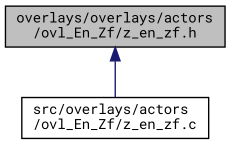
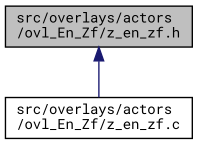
(115, 27) -> (99, 27)
